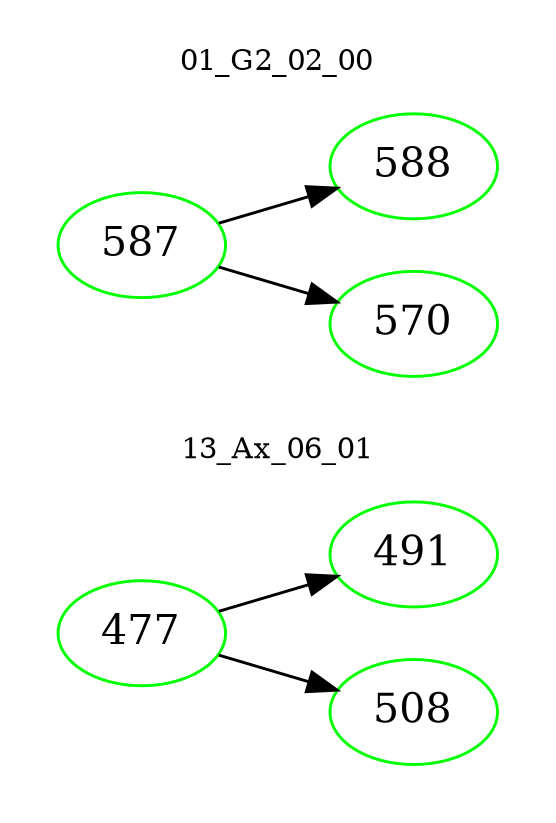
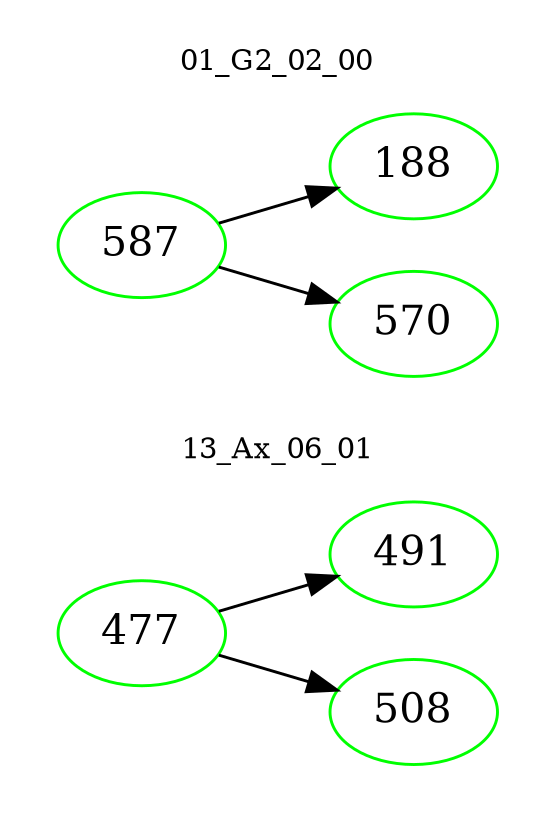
(414, 166) -> (414, 166)
